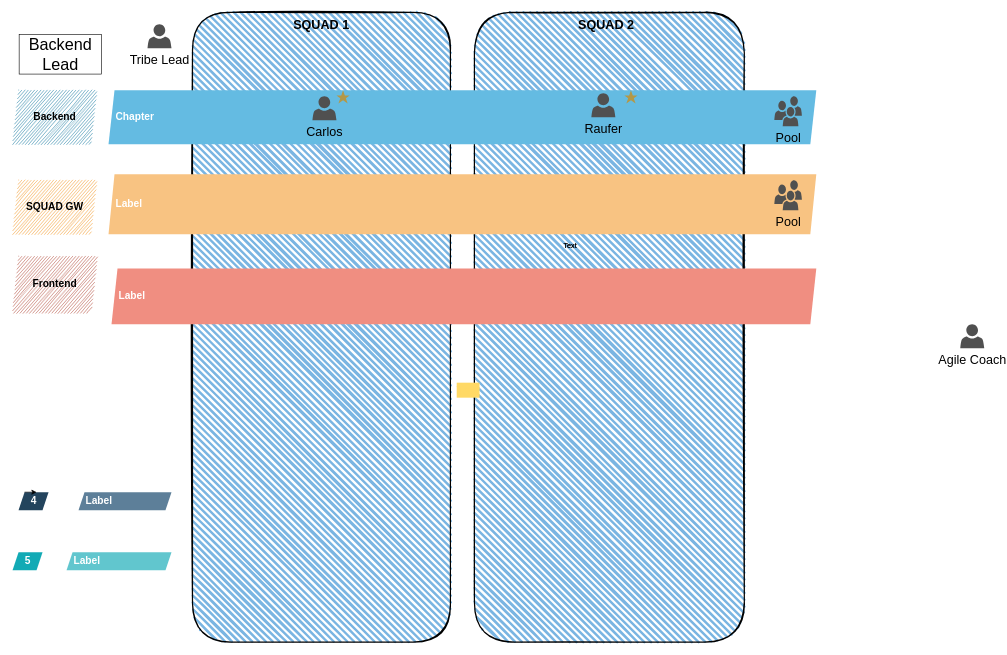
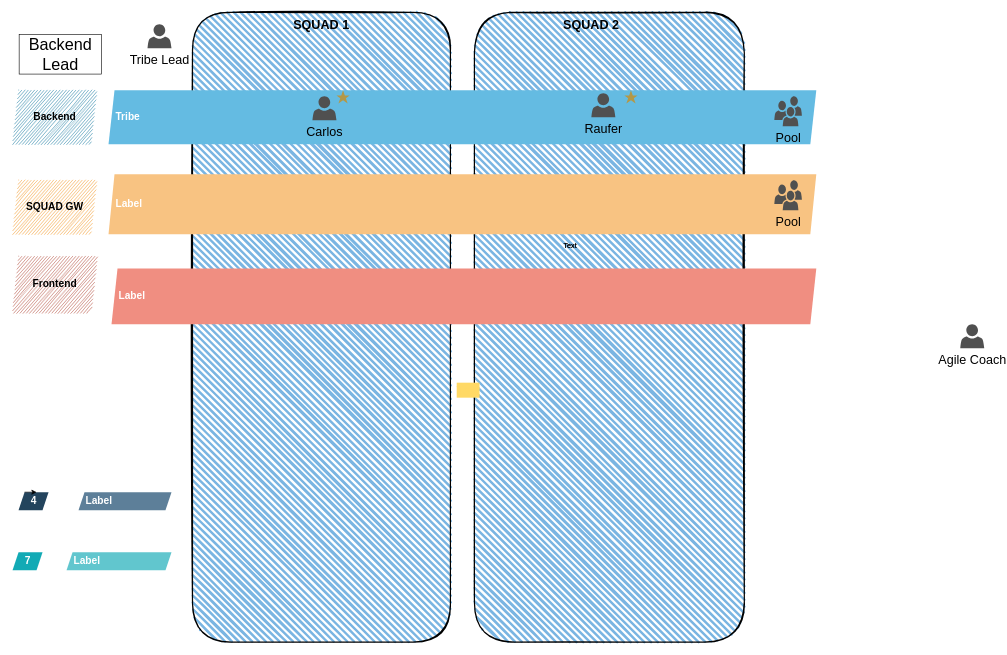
(606, 24) -> (591, 24)
(135, 117) -> (128, 117)
(28, 561) -> (28, 561)
